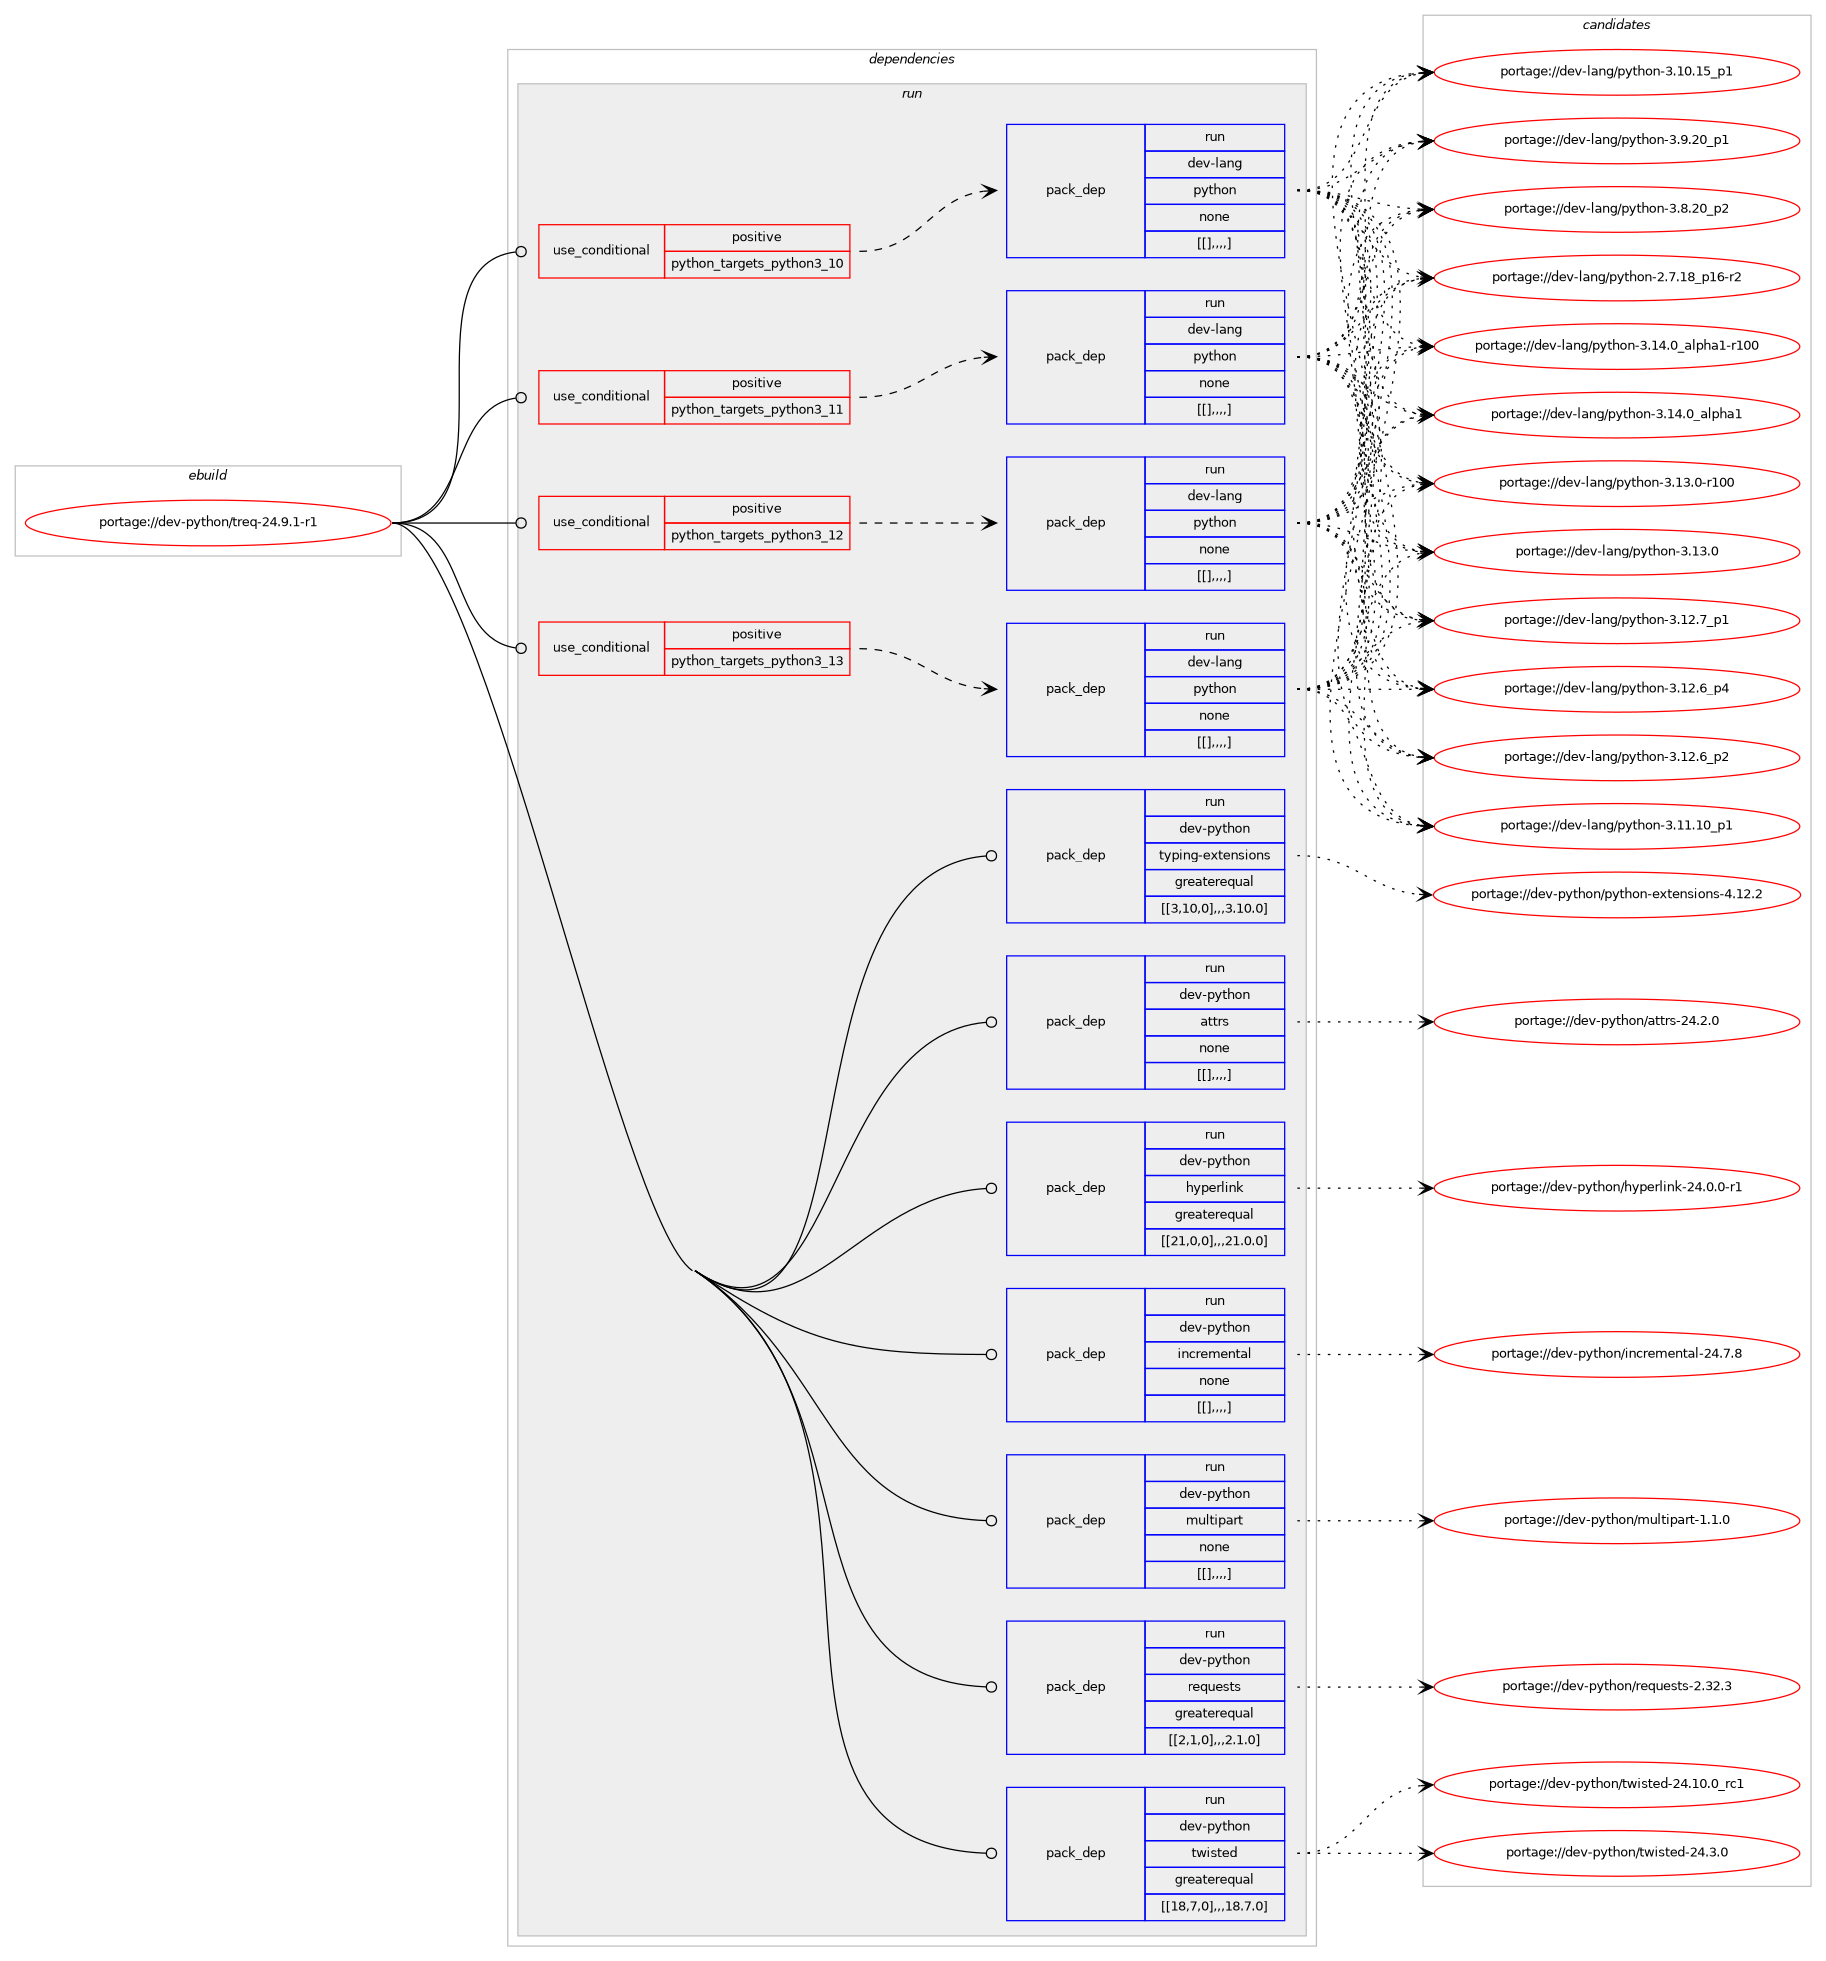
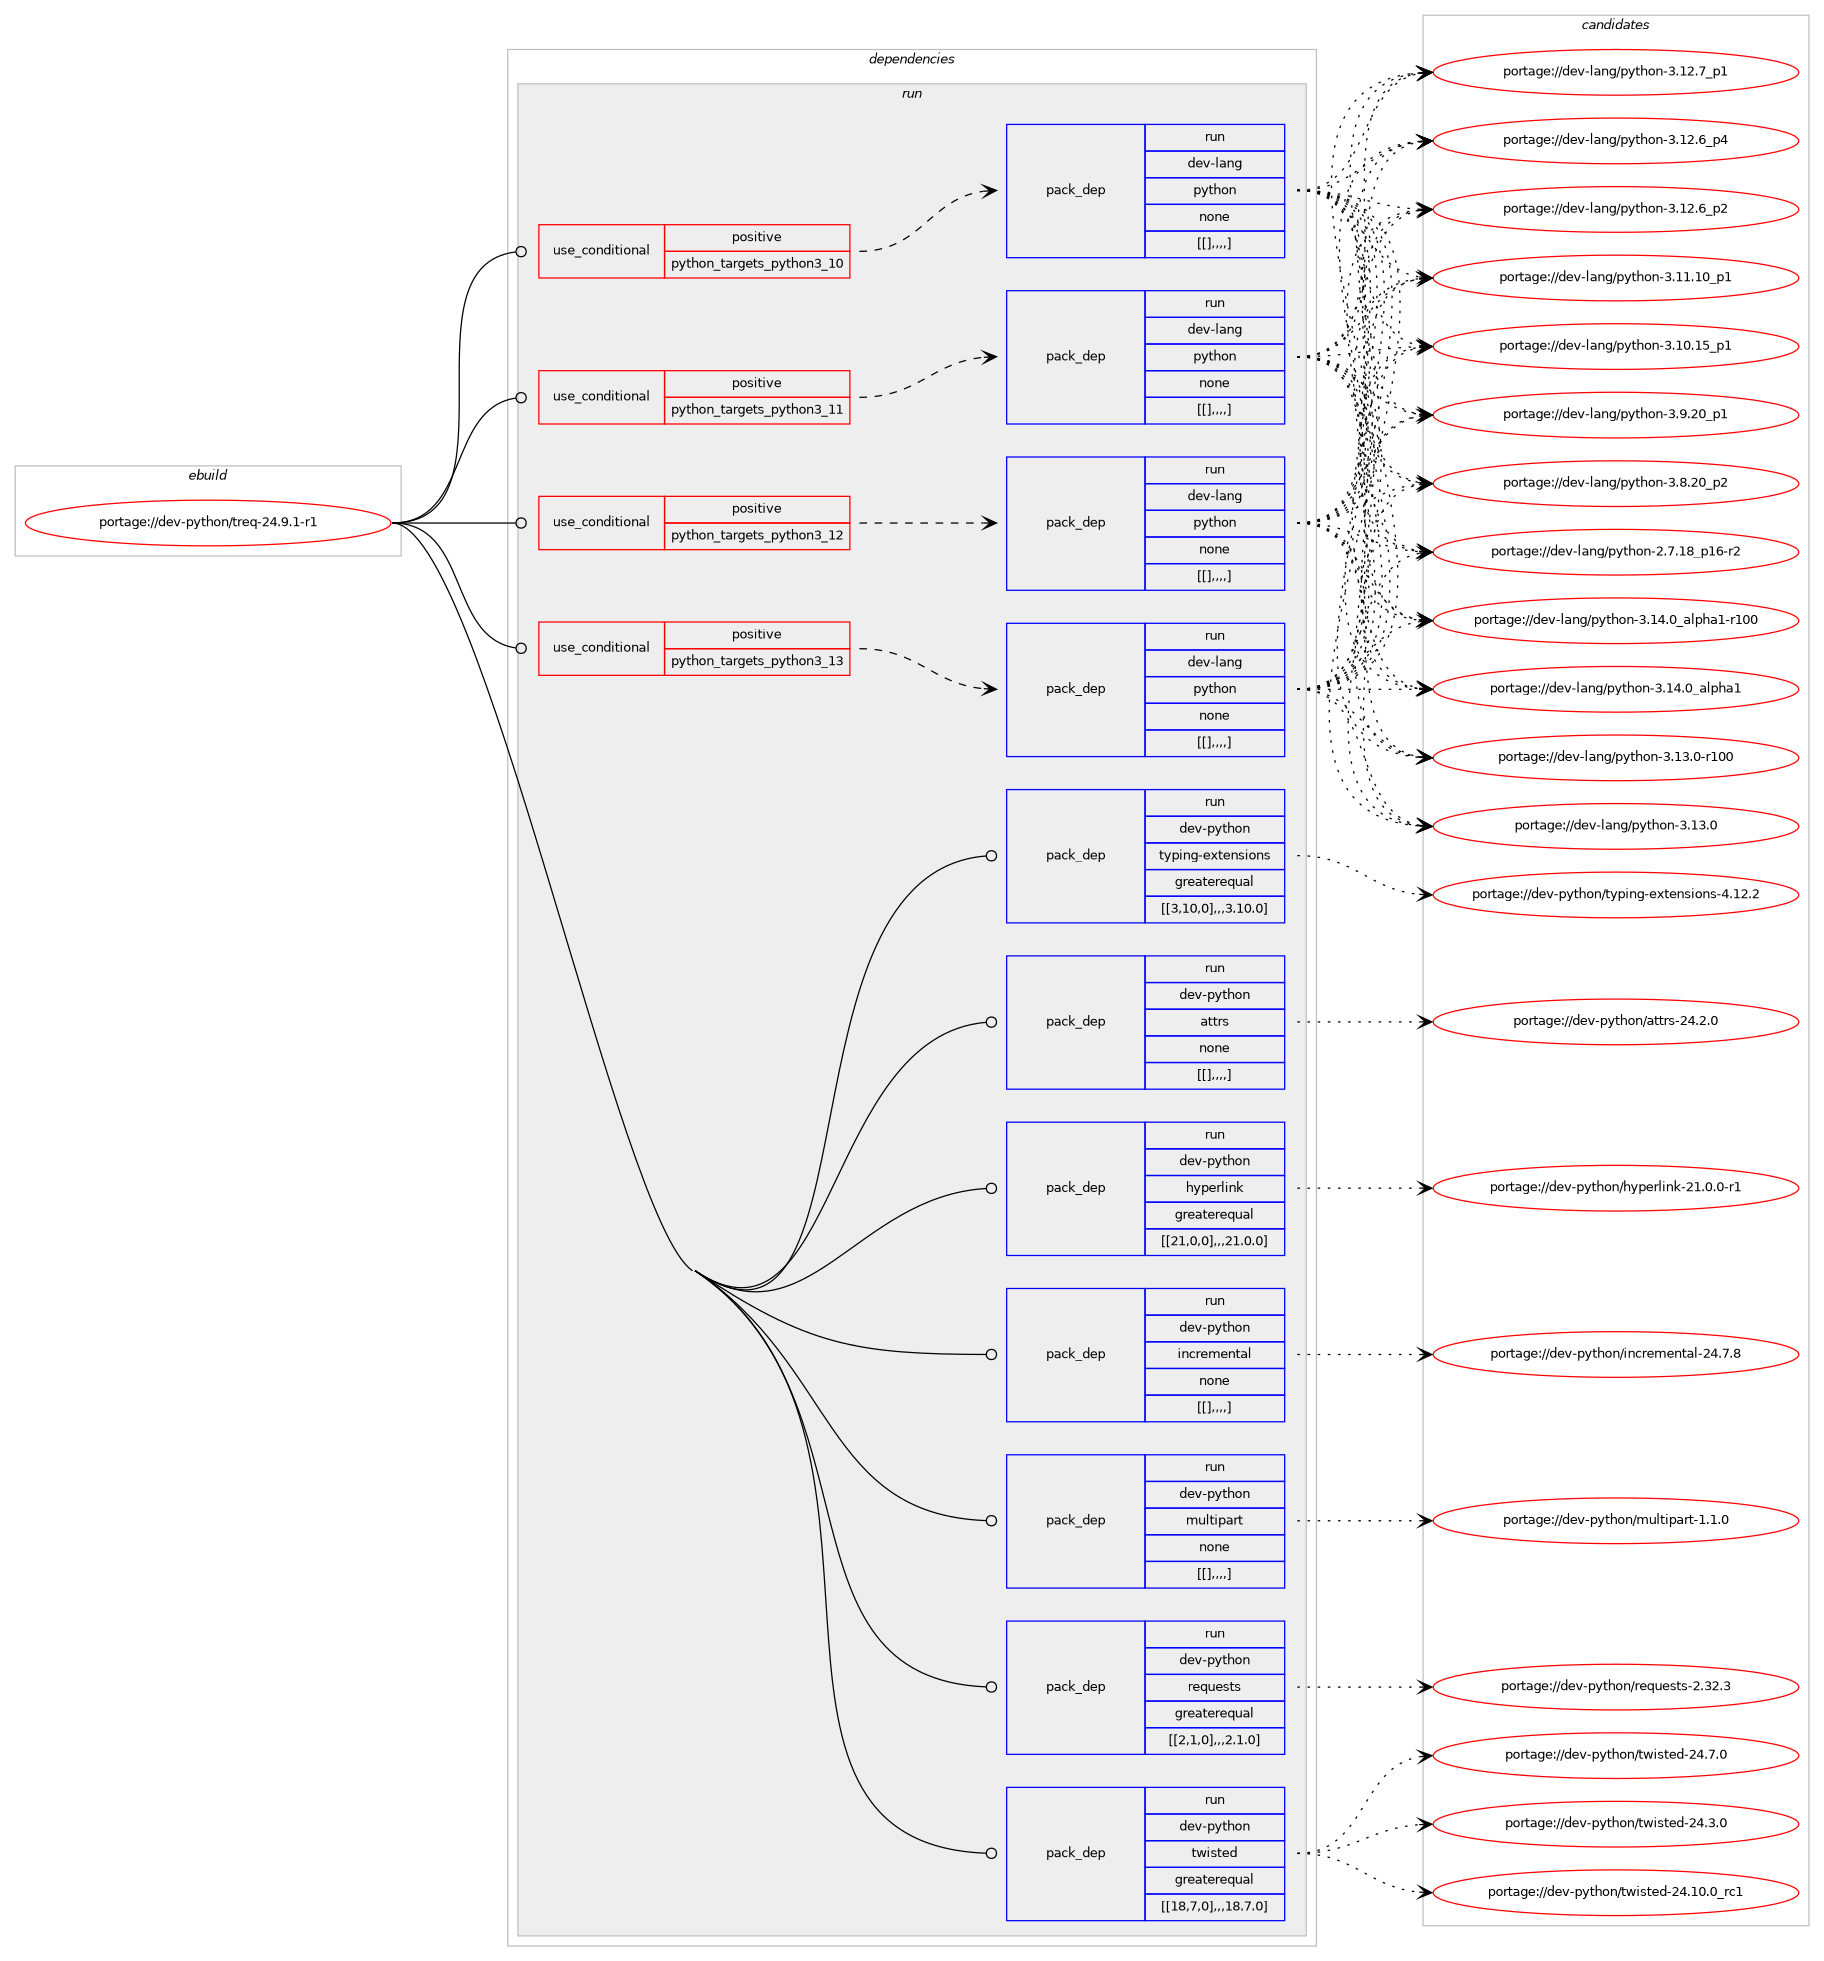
(1617, 895) -> (1616, 895)
(1617, 1188) -> (1616, 1188)
none -> (1616, 1756)
